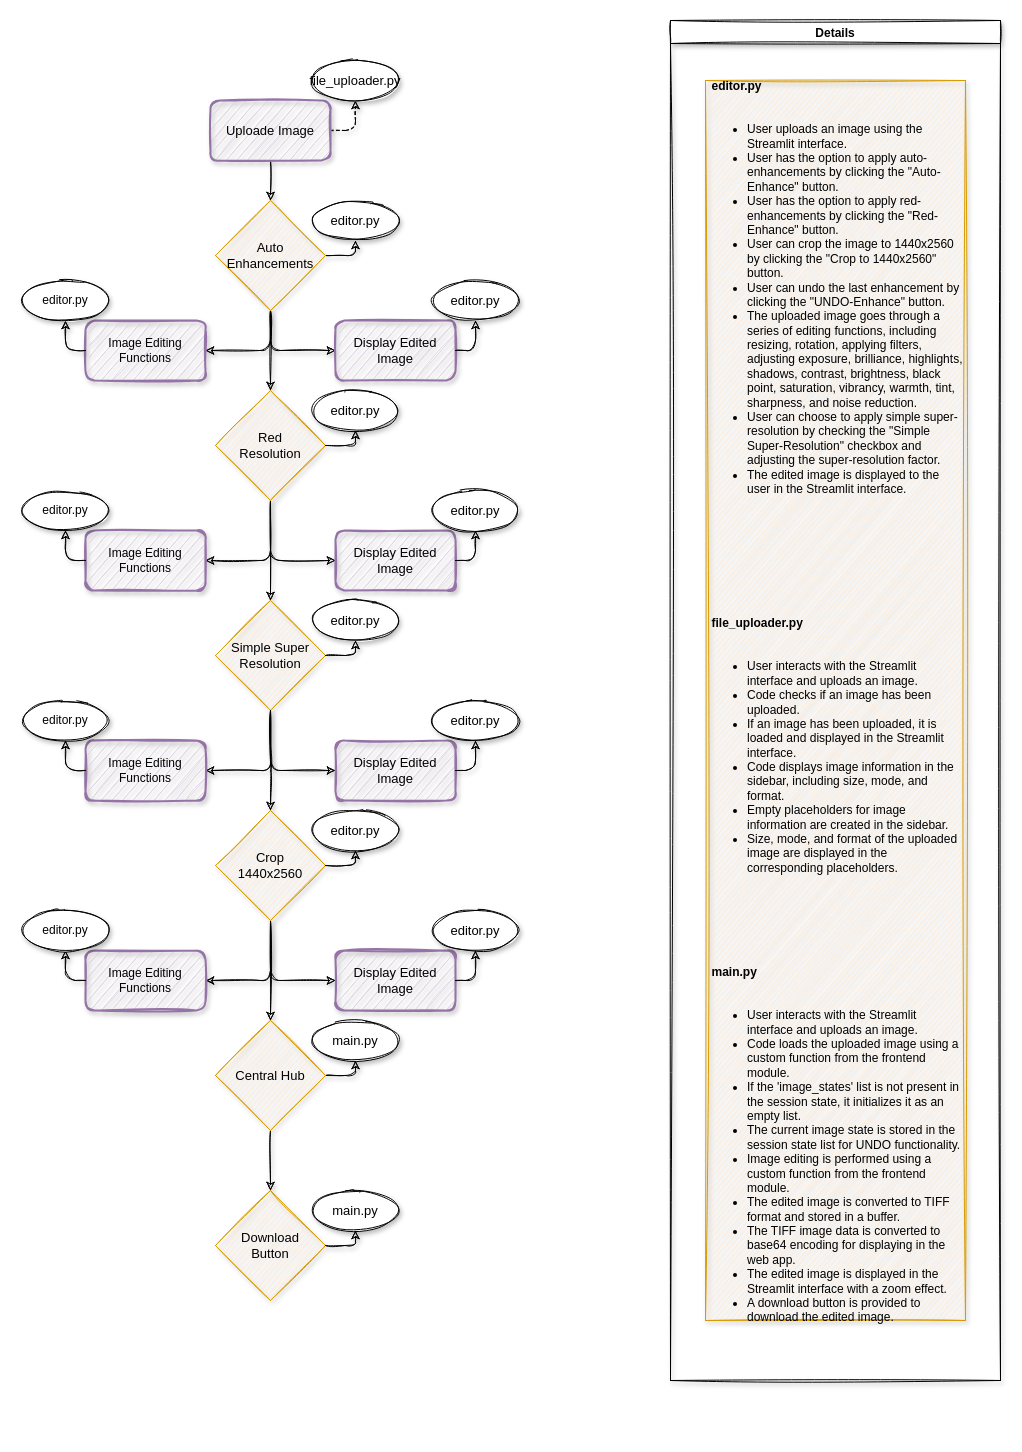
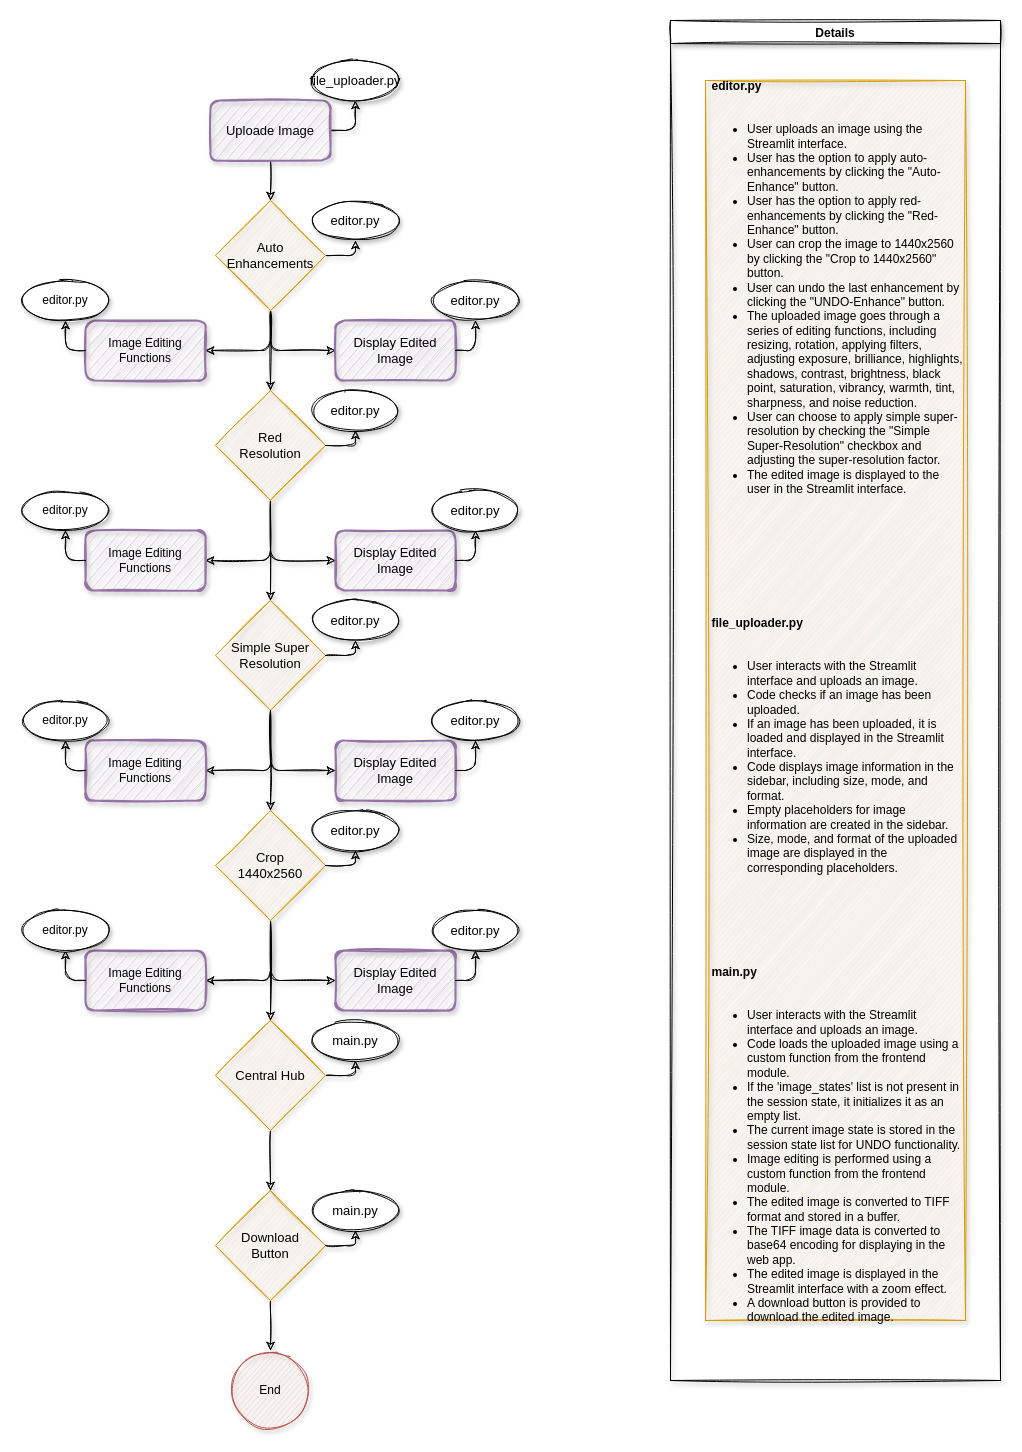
(352, 129) -> (352, 129)
none -> (271, 1323)
none -> (271, 1391)
